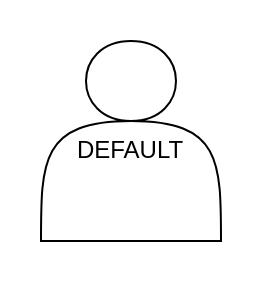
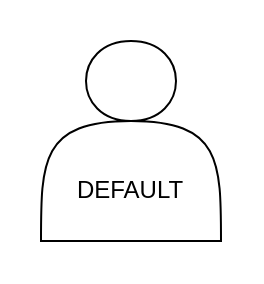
(131, 151) -> (131, 191)
